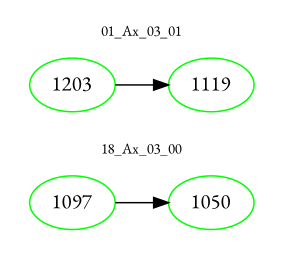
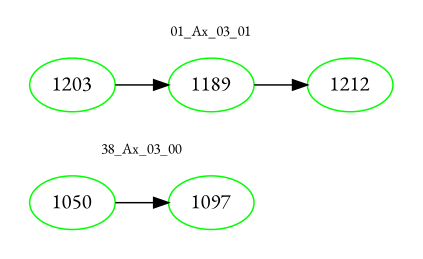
(211, 85) -> (211, 85)
none -> (350, 85)
(142, 150) -> (142, 150)
(134, 203) -> (134, 203)
